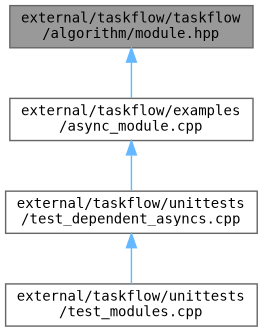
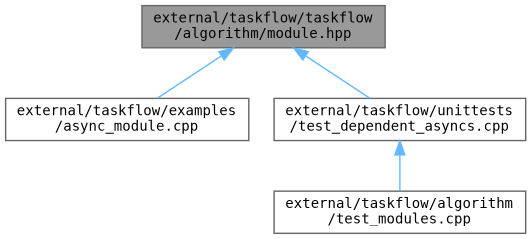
(131, 173) -> (338, 77)
(131, 305) -> (400, 212)
